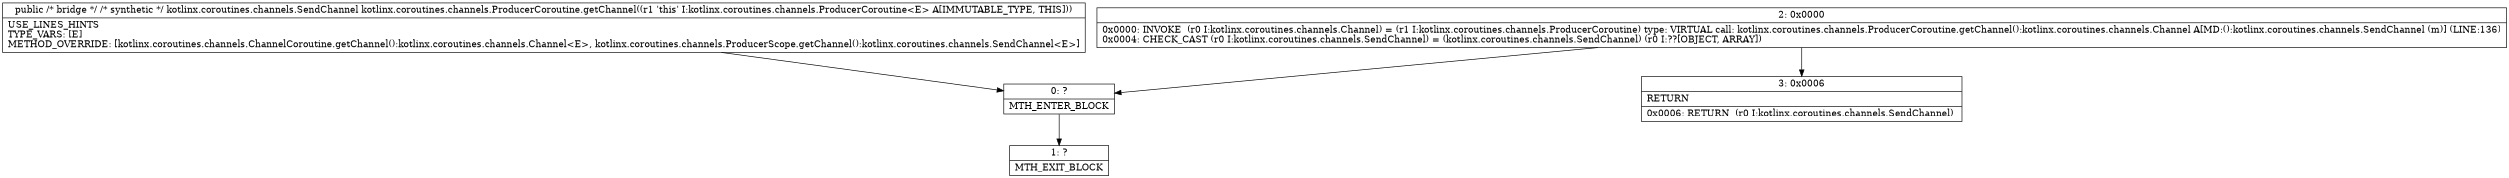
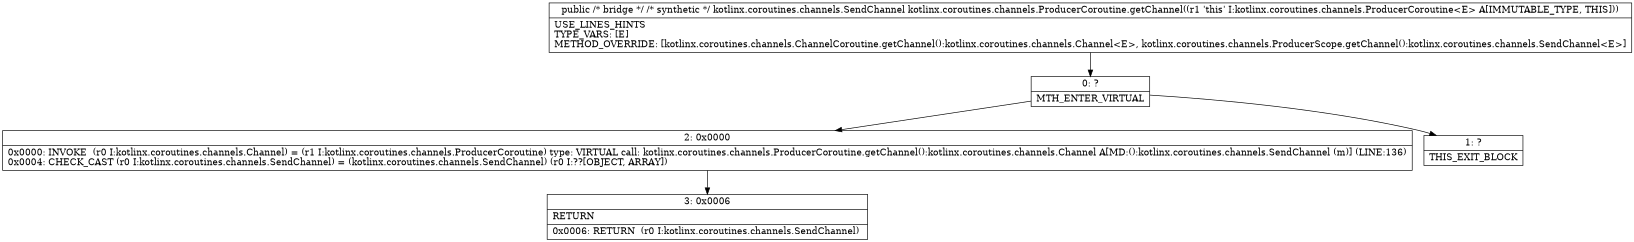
(1360, 70) -> (936, 115)
(1059, 106) -> (1090, 99)
(1059, 168) -> (1473, 158)
